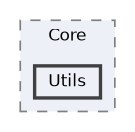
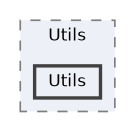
(68, 36) -> (68, 36)
